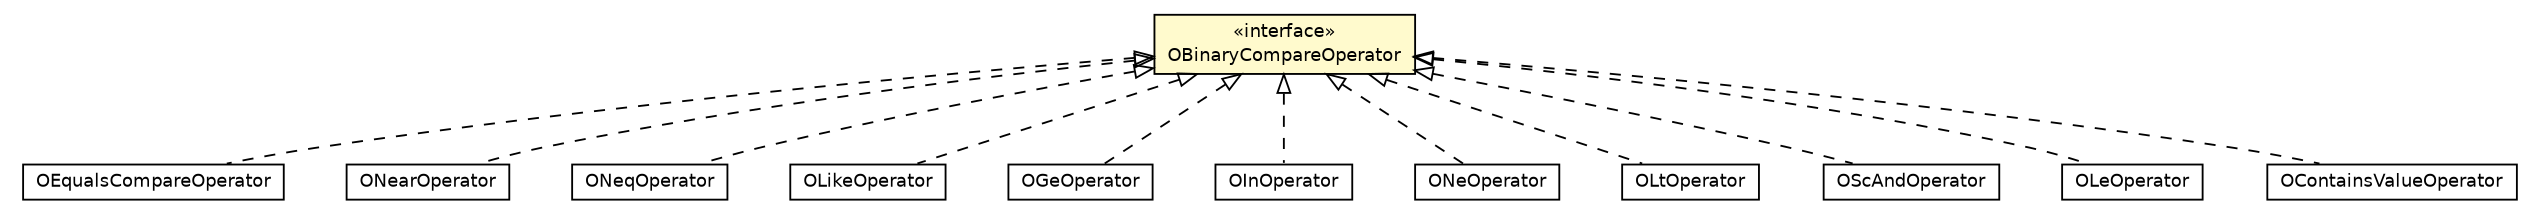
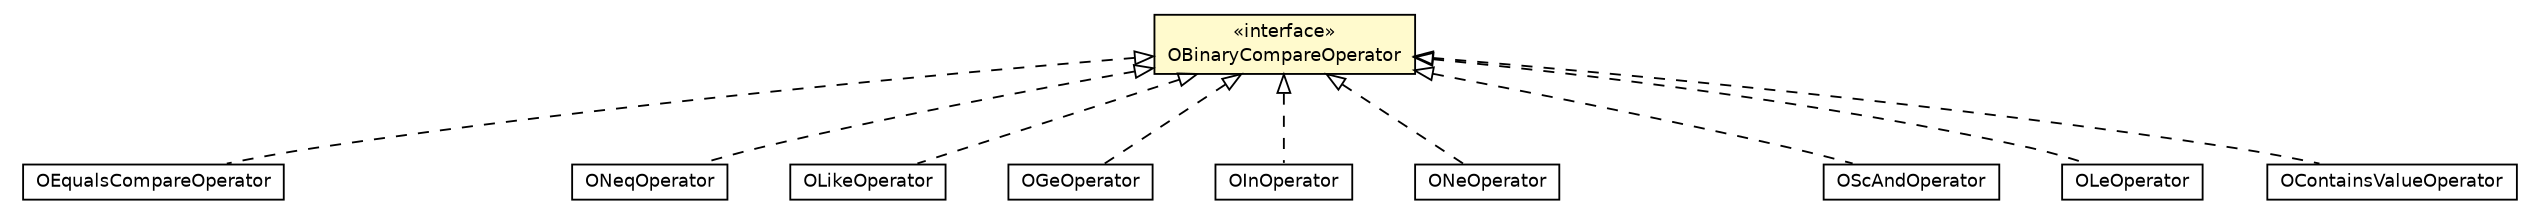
(428, 181) -> none
(1691, 181) -> none
